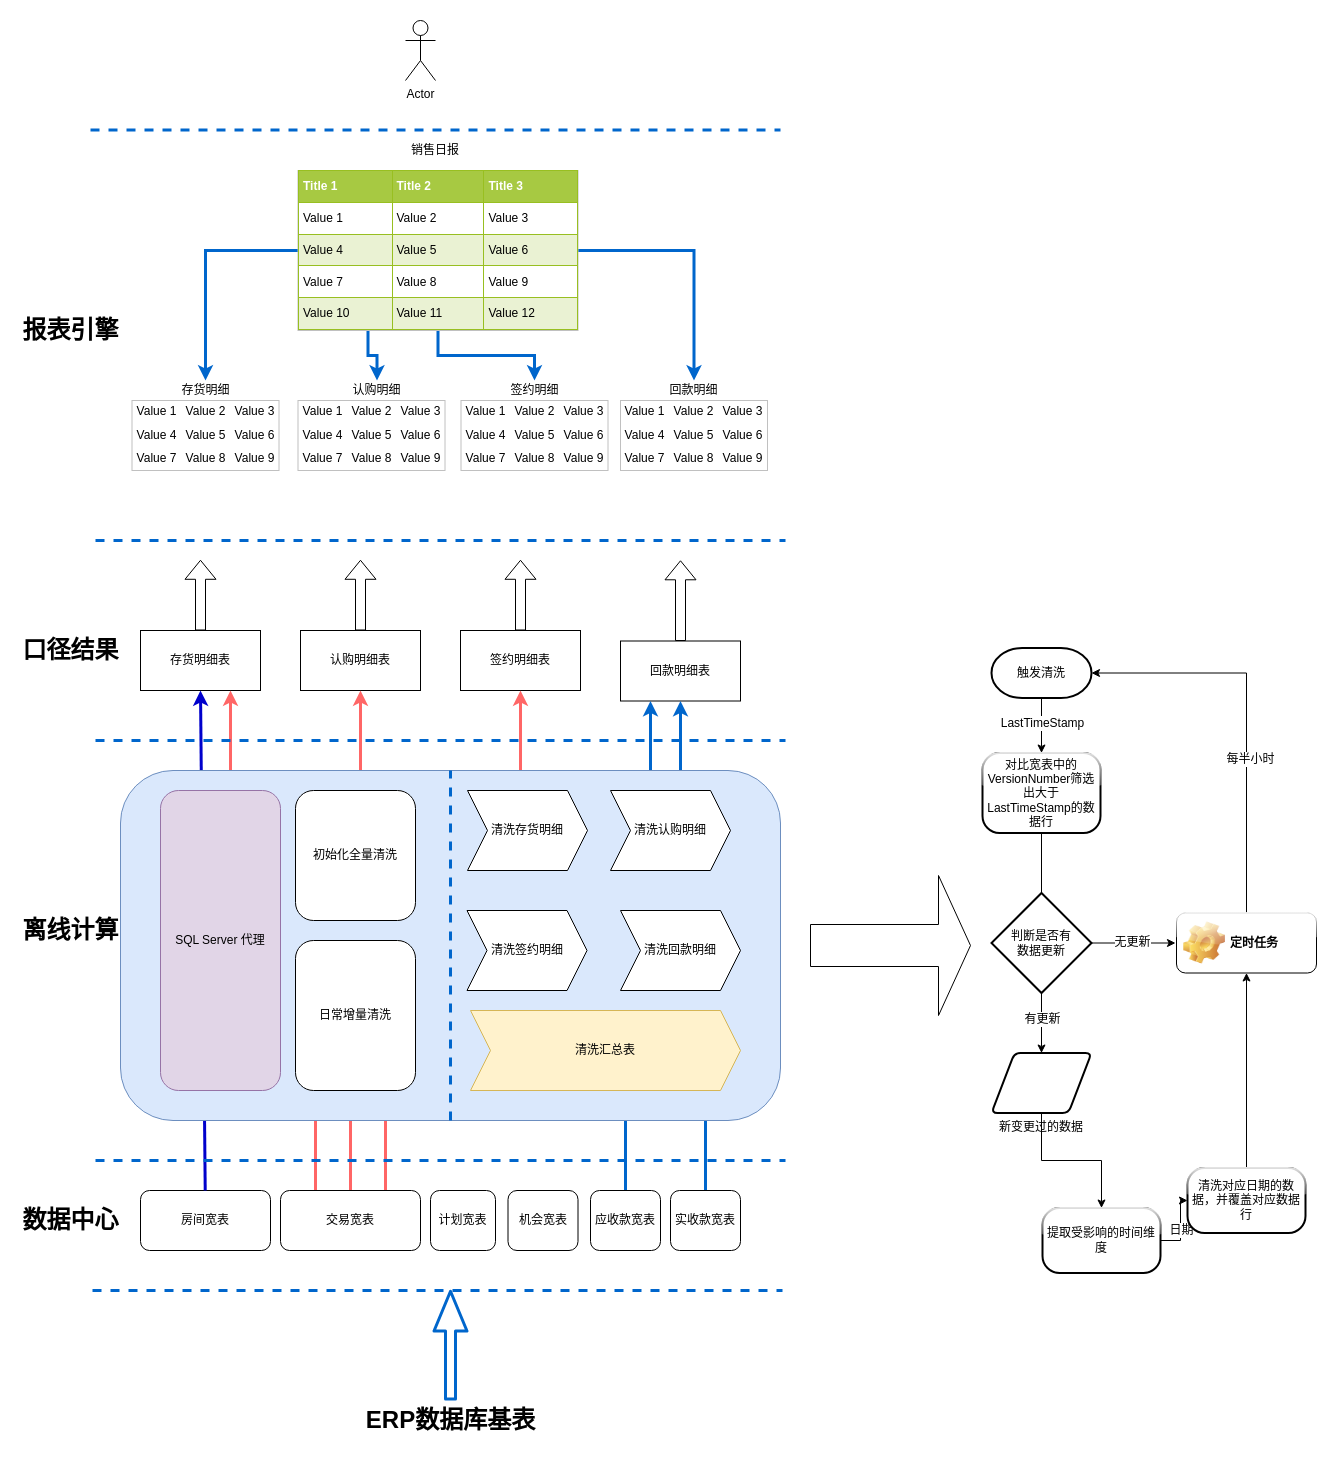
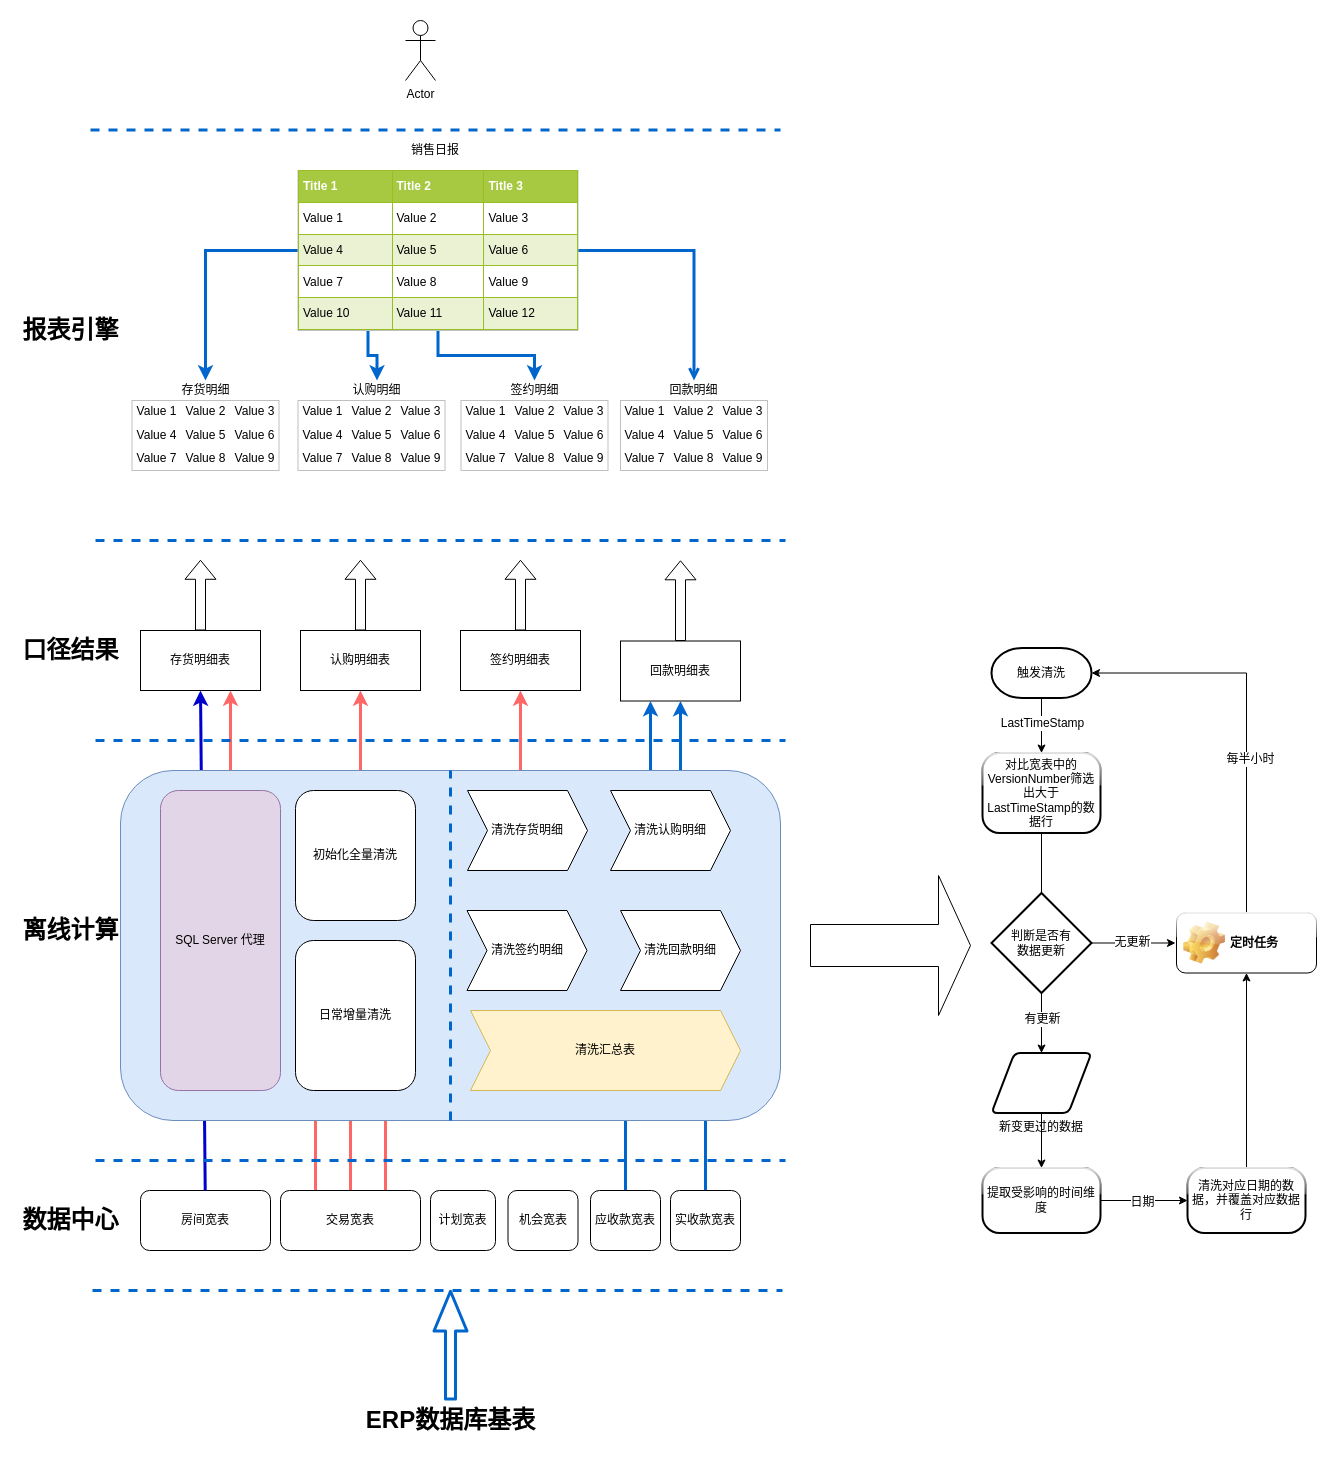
(694, 367) -> (694, 368)
(1102, 1241) -> (1042, 1201)
